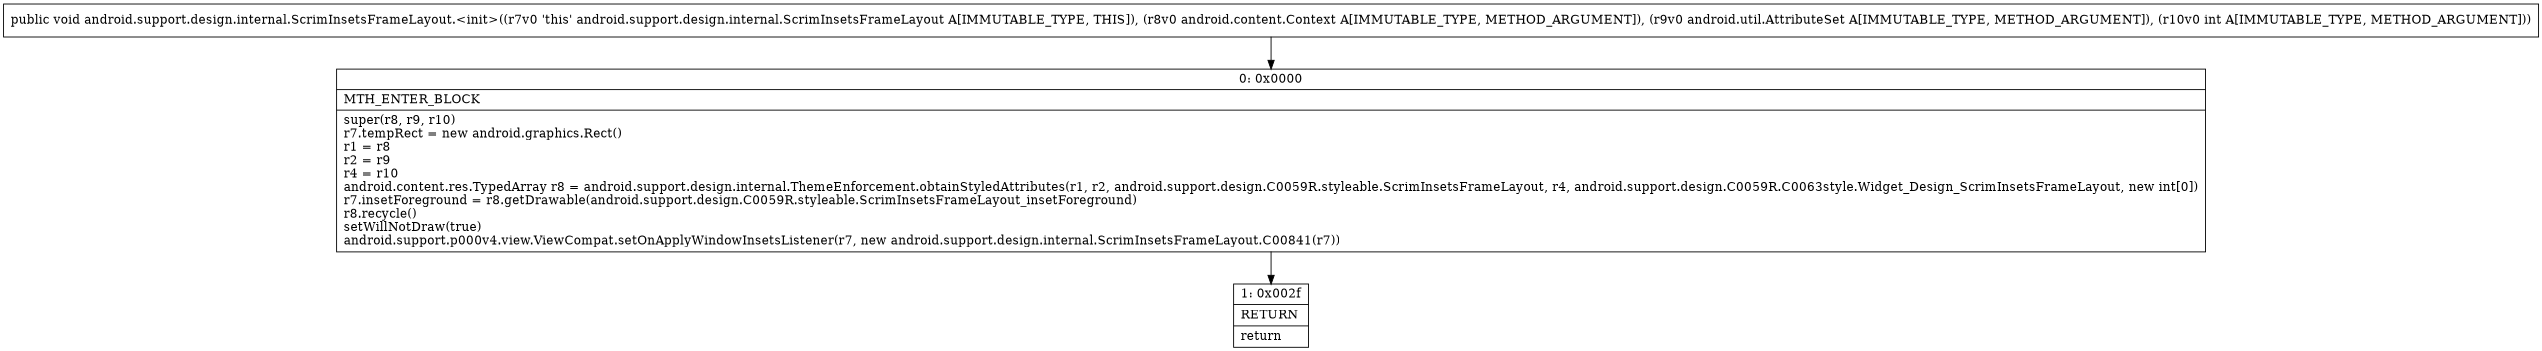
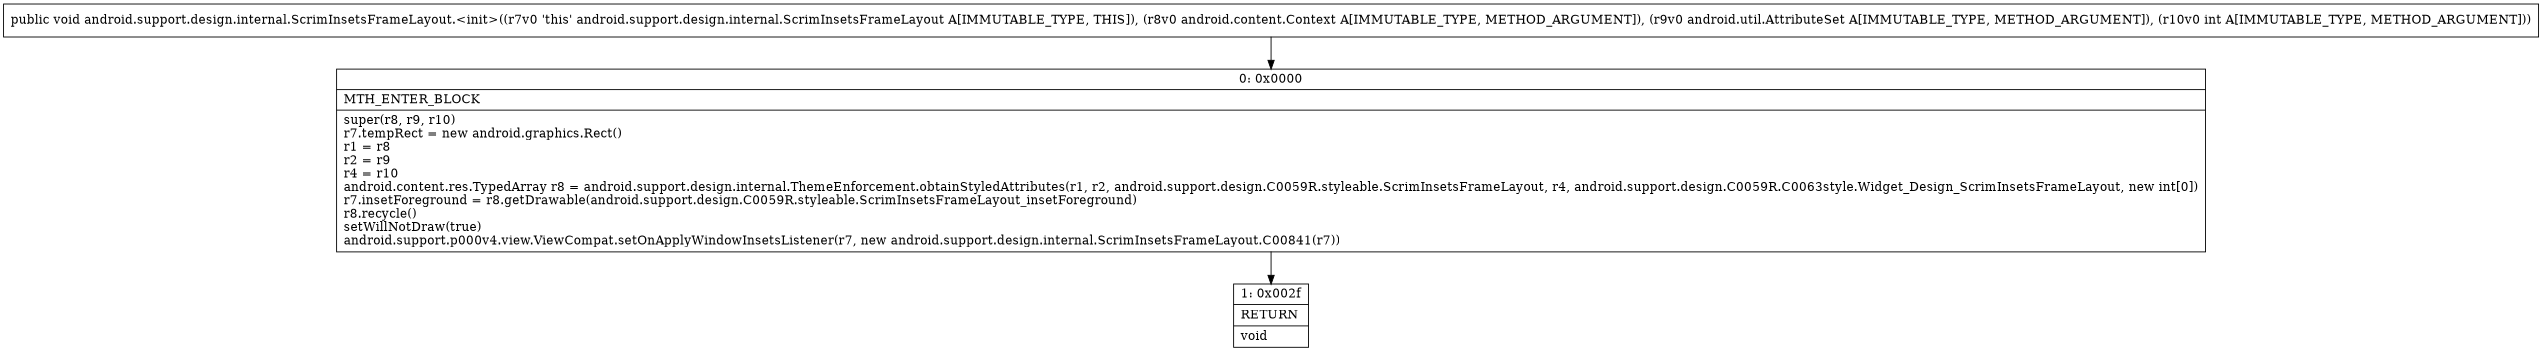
(1261, 336) -> (1255, 336)
